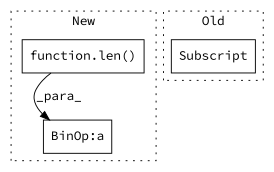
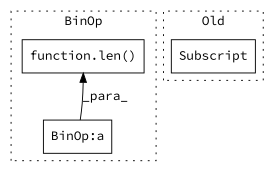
(84, 22) -> (84, 22)
(35, 92) -> (82, 101)
